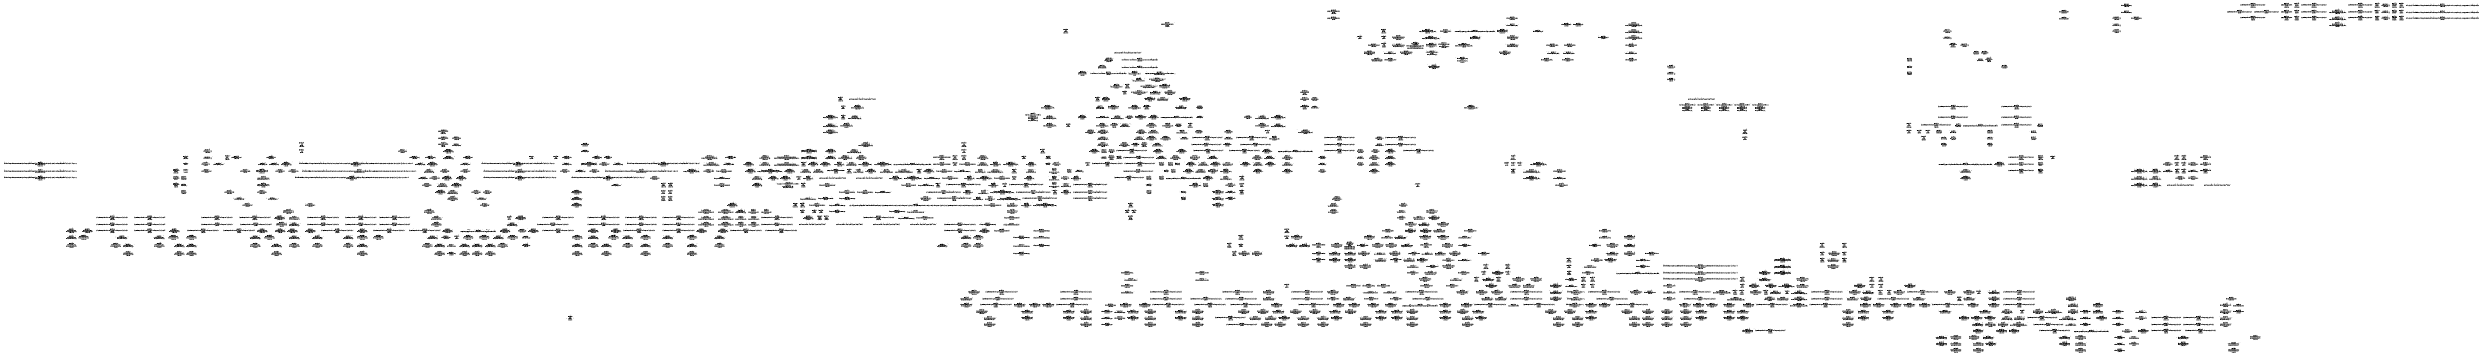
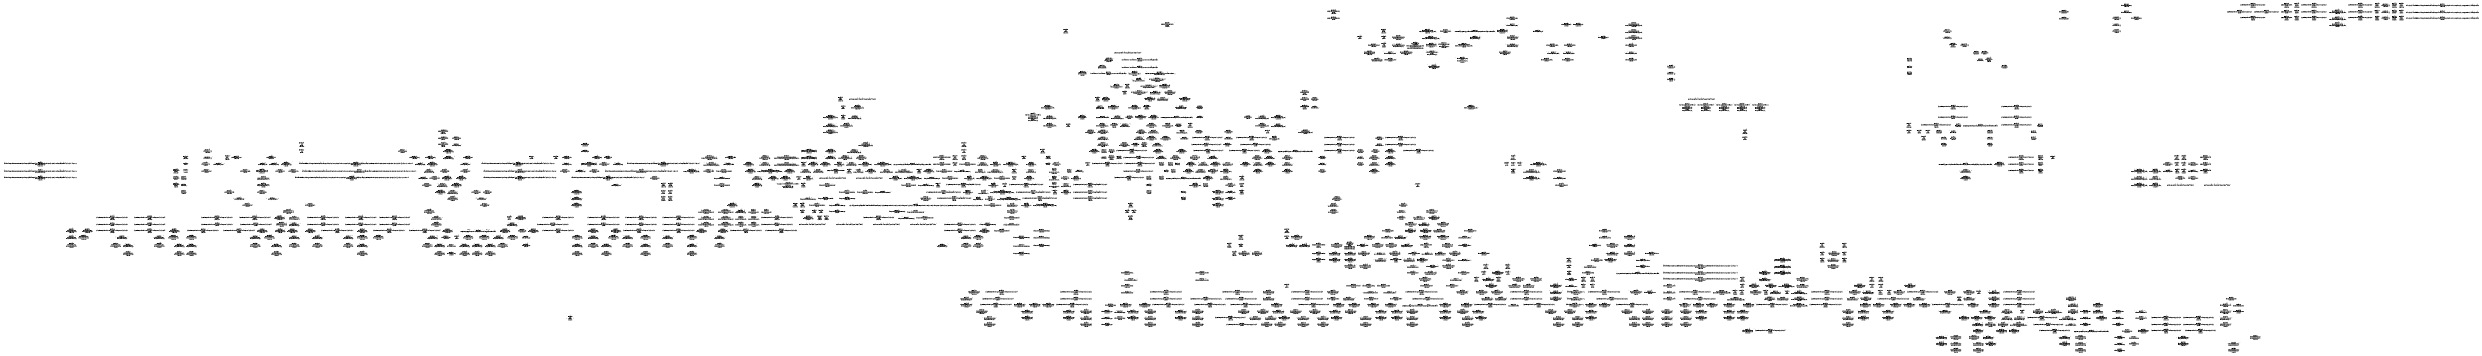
(1135, 75) -> (1135, 75)
